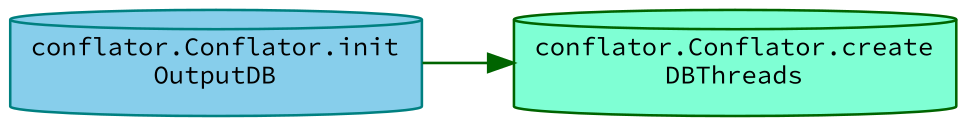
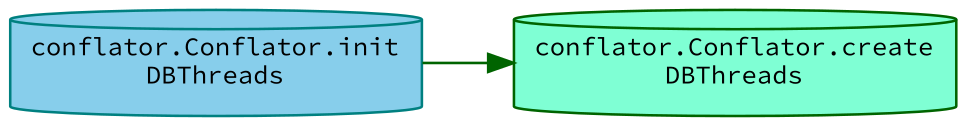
(216, 63) -> (216, 63)
